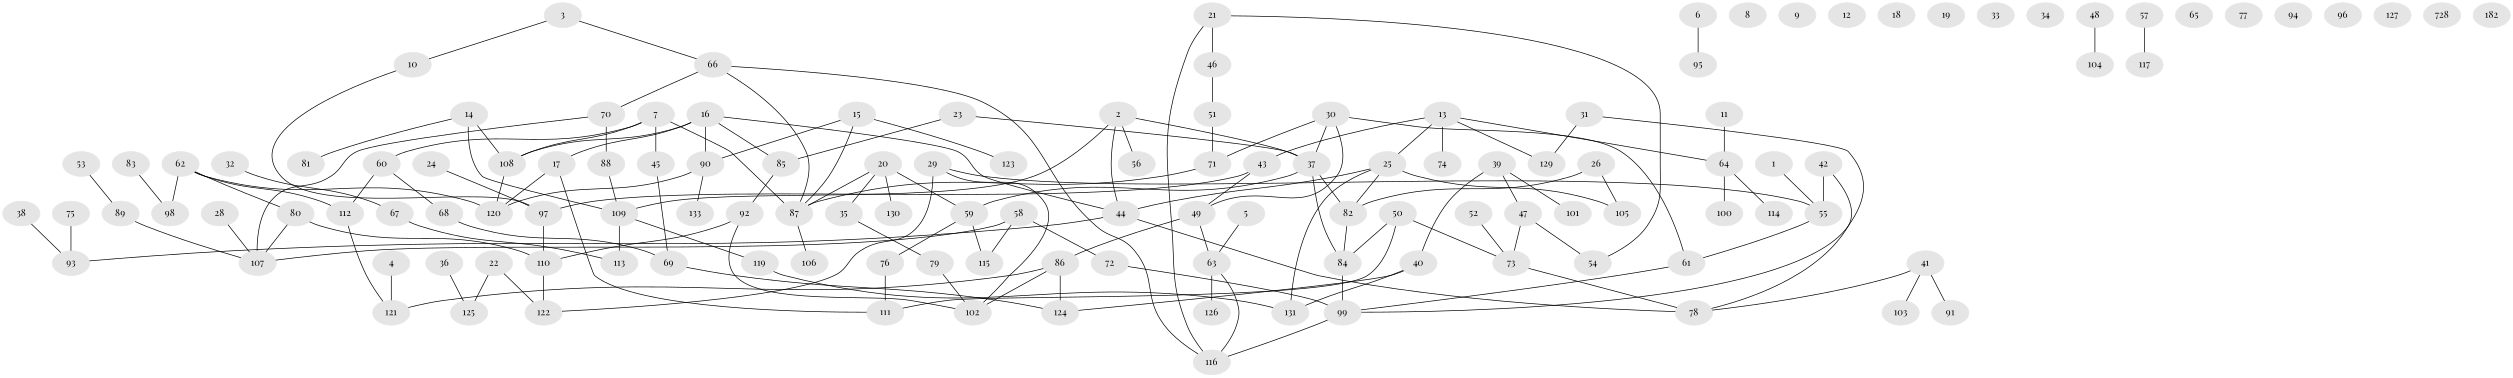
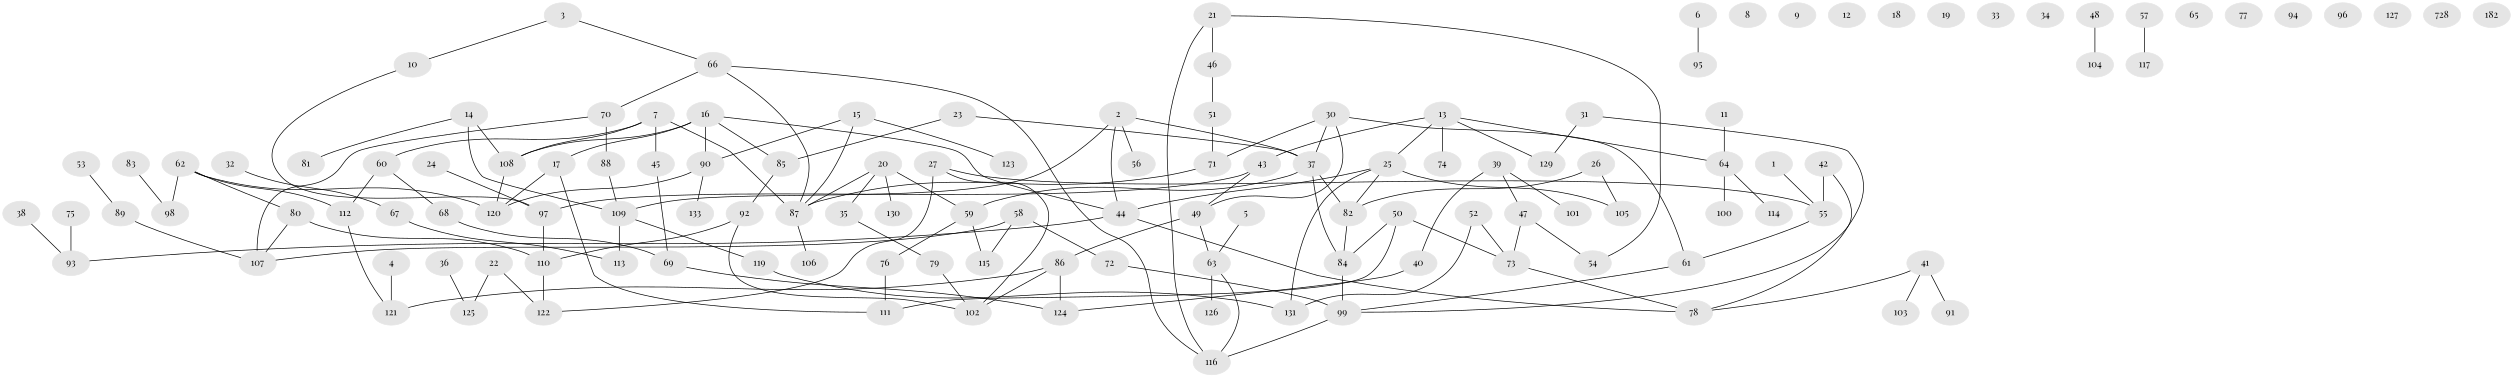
(933, 164) -> (933, 164)
(220, 214) -> none
(1354, 288) -> (1400, 294)
